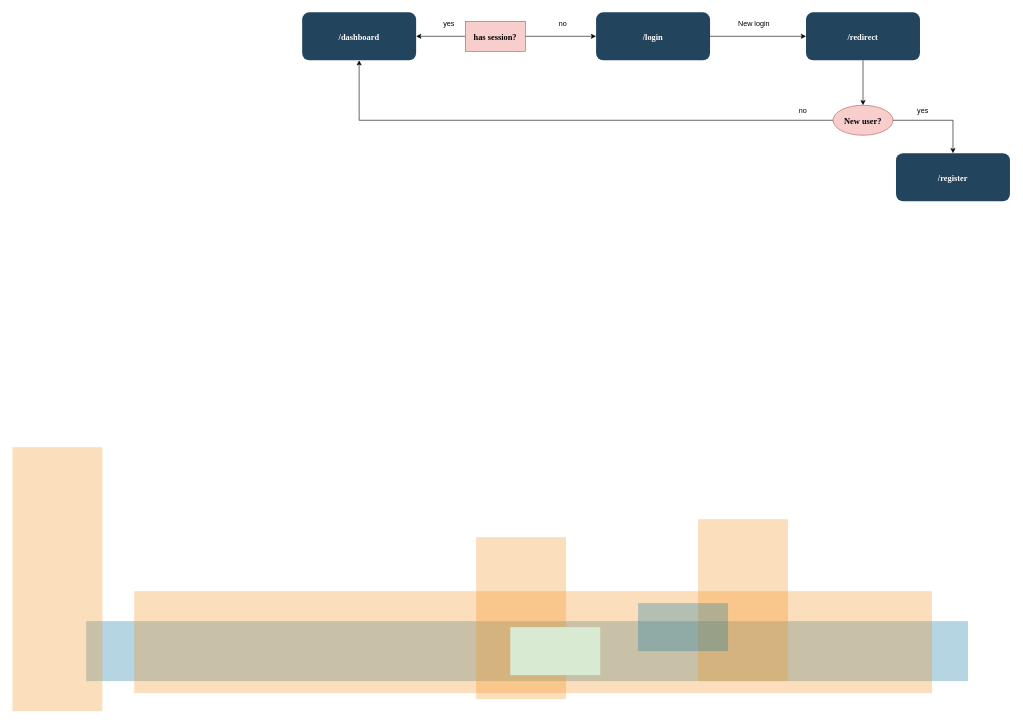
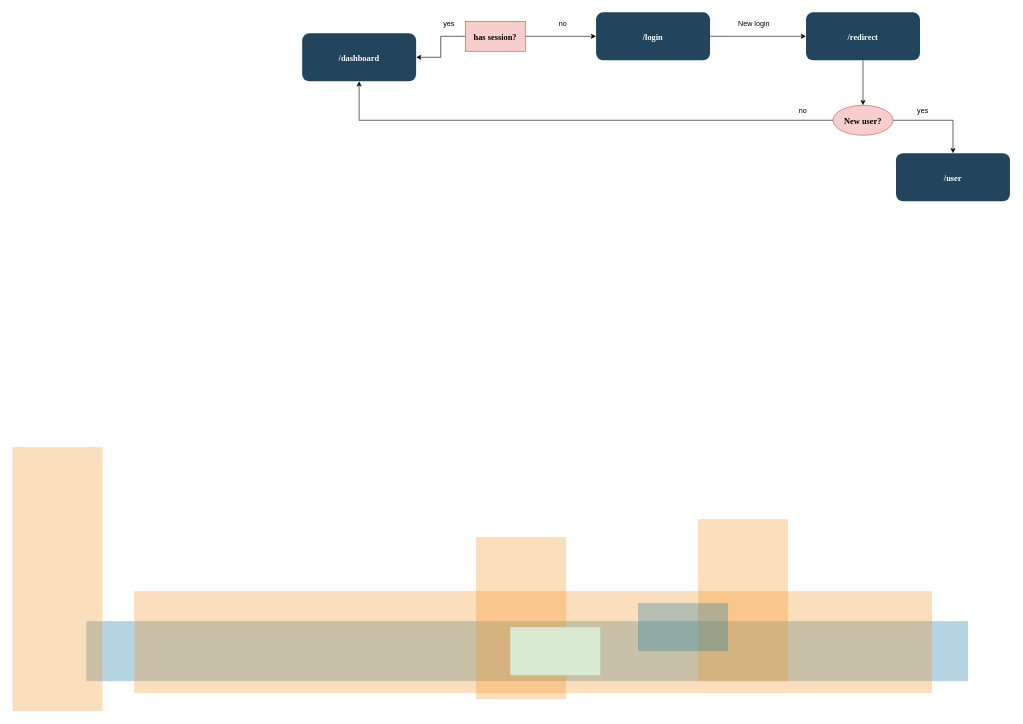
(359, 36) -> (359, 57)
(953, 178) -> (953, 178)
